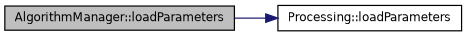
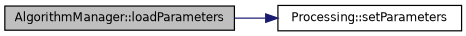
(370, 18) -> (370, 18)
